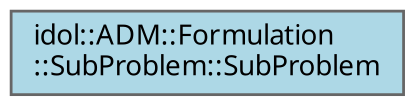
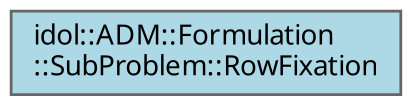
(207, 53) -> (206, 53)
